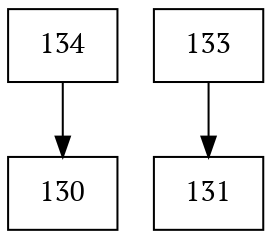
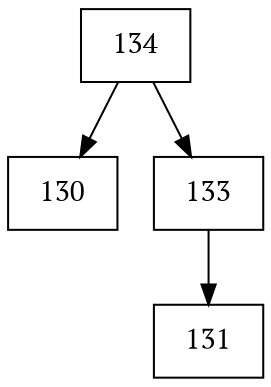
none -> (168, 110)
